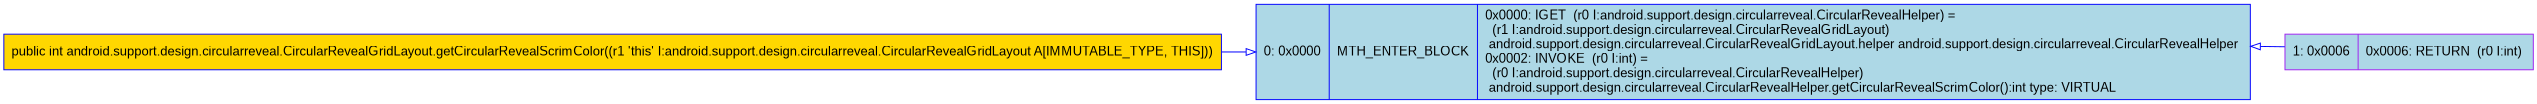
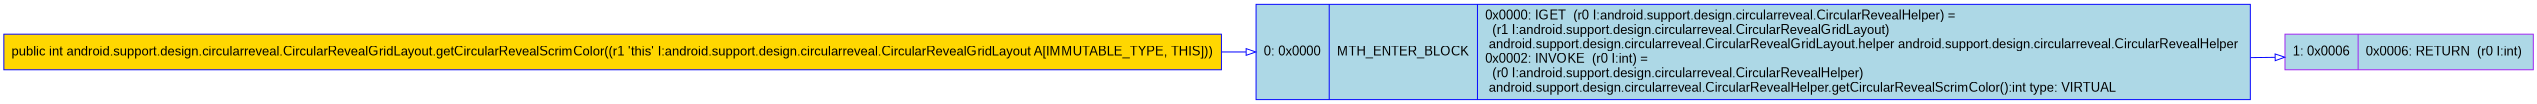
(2273, 47) -> (2263, 57)
